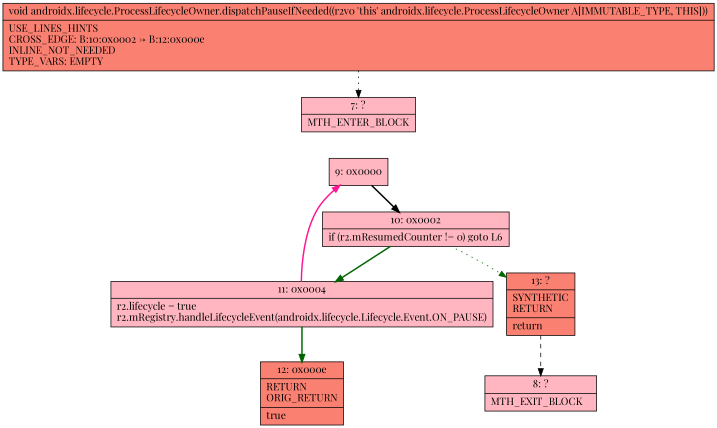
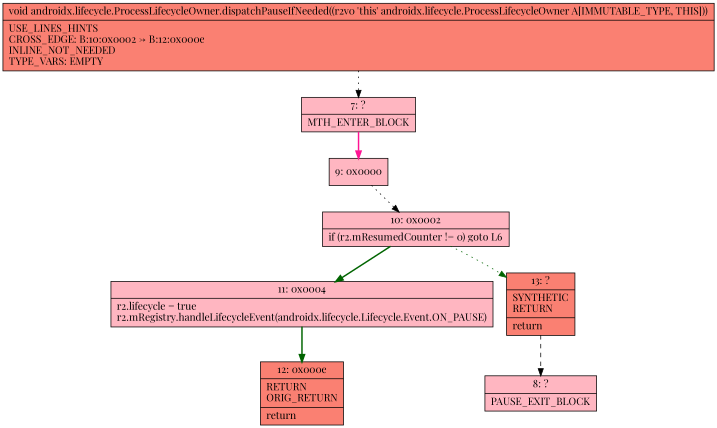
(383, 196) -> (383, 196)
(308, 232) -> (359, 141)
(537, 402) -> (541, 402)
(276, 416) -> (281, 416)
